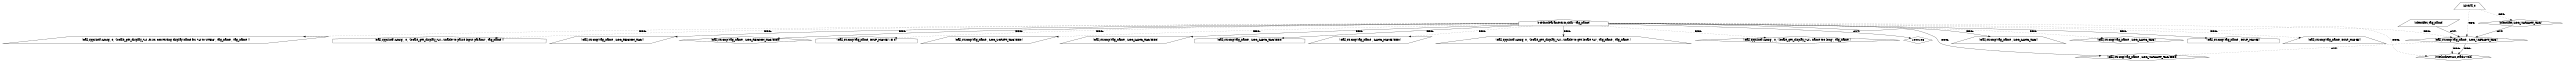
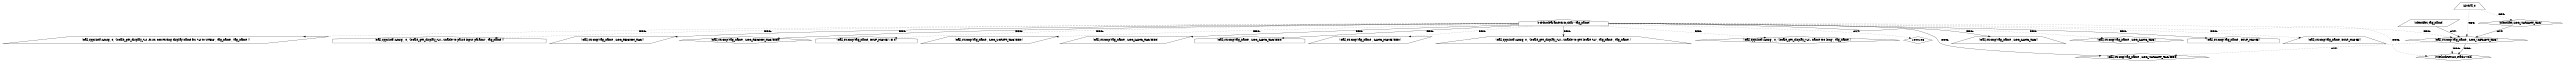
(1759, 28) -> (1759, 28)
